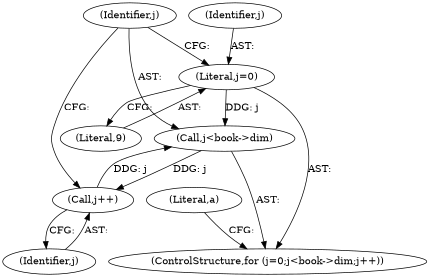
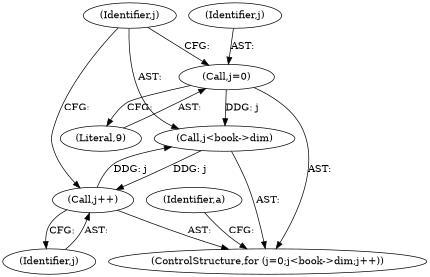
(227, 77) -> (227, 77)
(194, 200) -> (194, 200)
none -> (169, 230)
